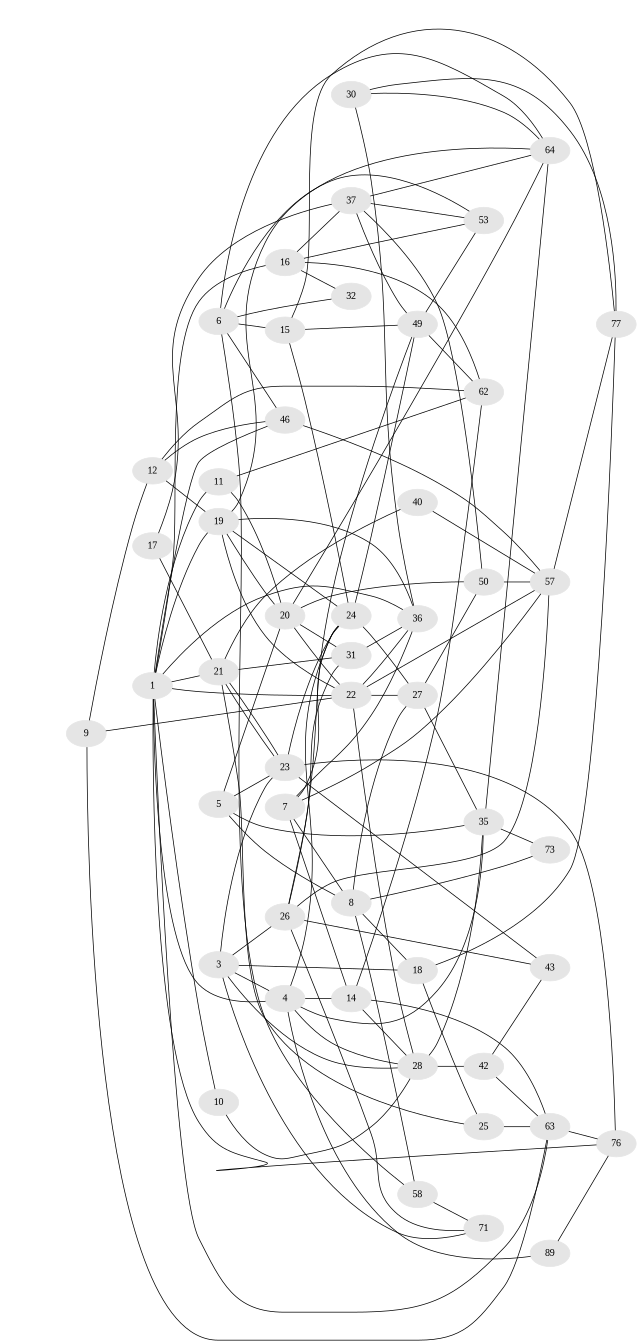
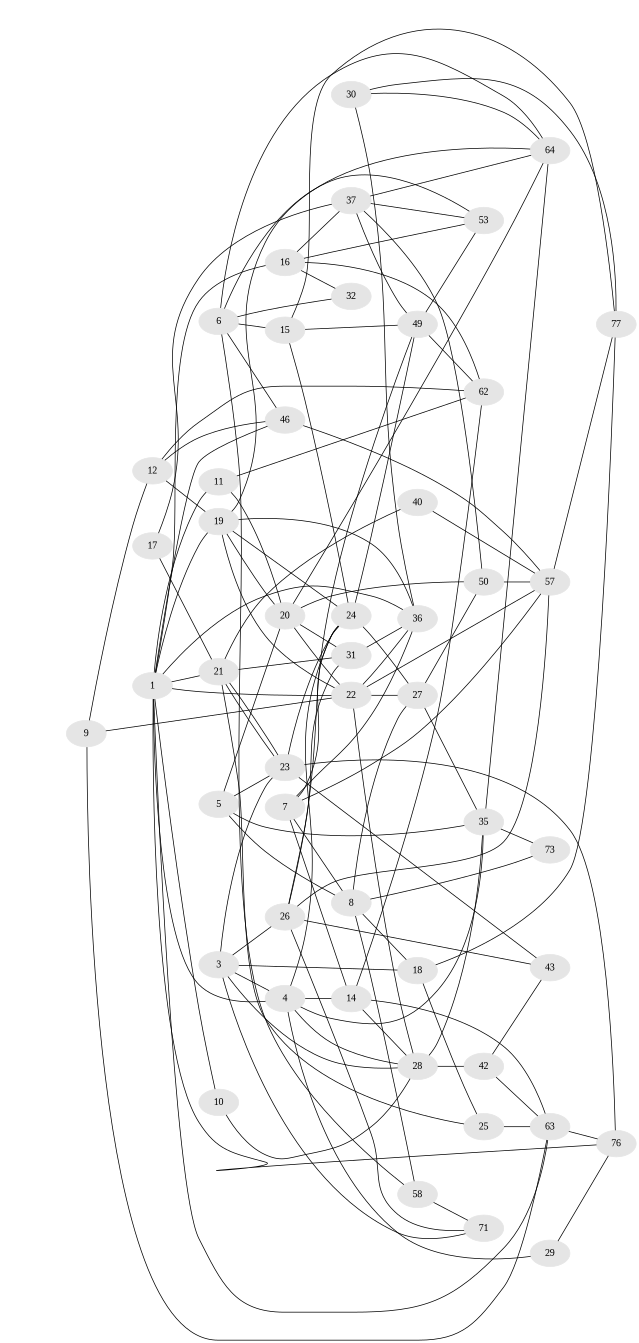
(550, 1253) -> (550, 1253)
